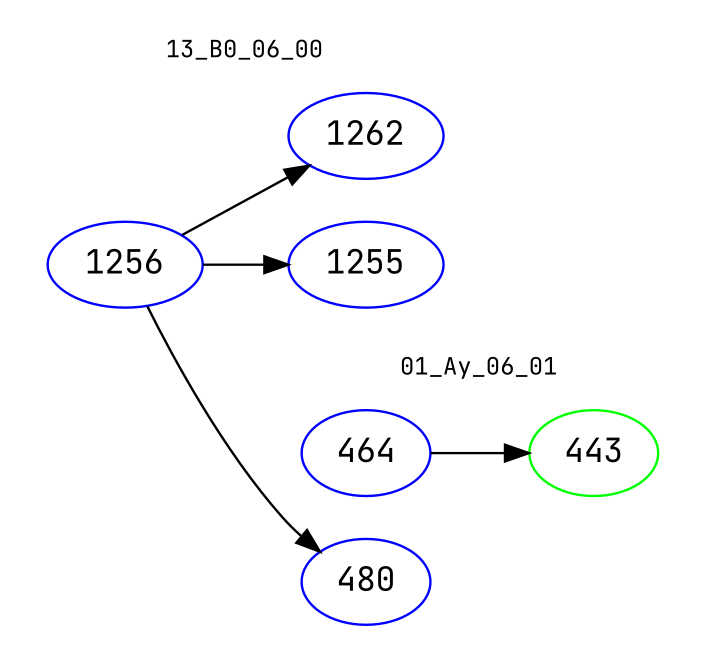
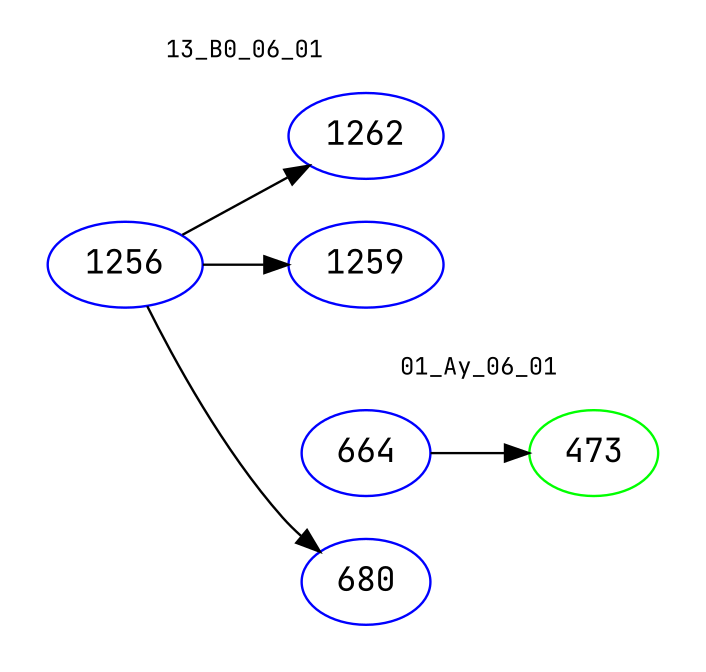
(246, 51) -> (246, 51)
(366, 265) -> (366, 265)
(366, 453) -> (366, 453)
(594, 453) -> (594, 453)
(366, 582) -> (366, 582)
